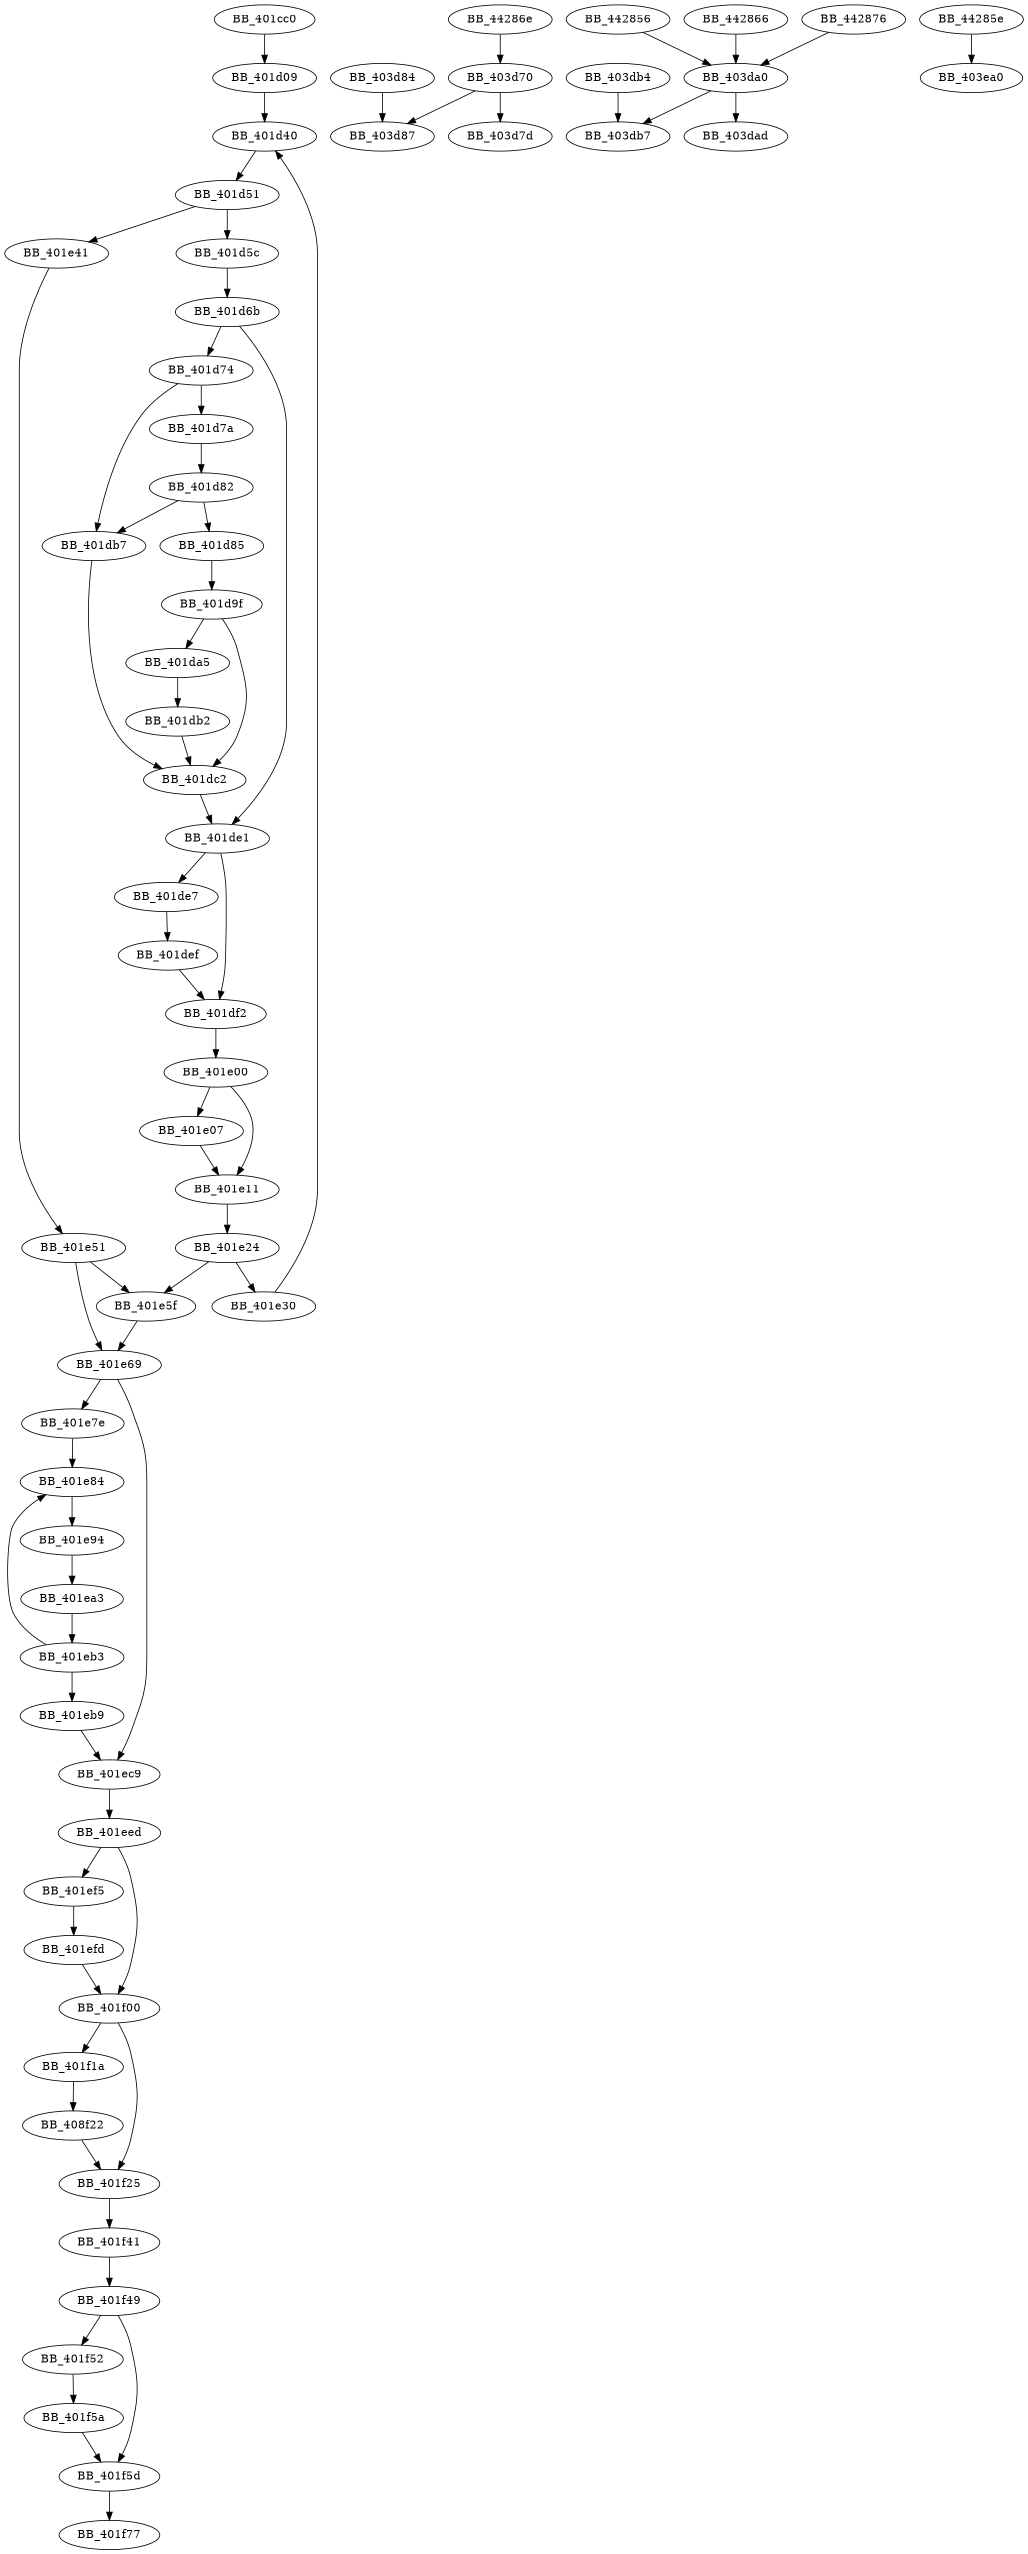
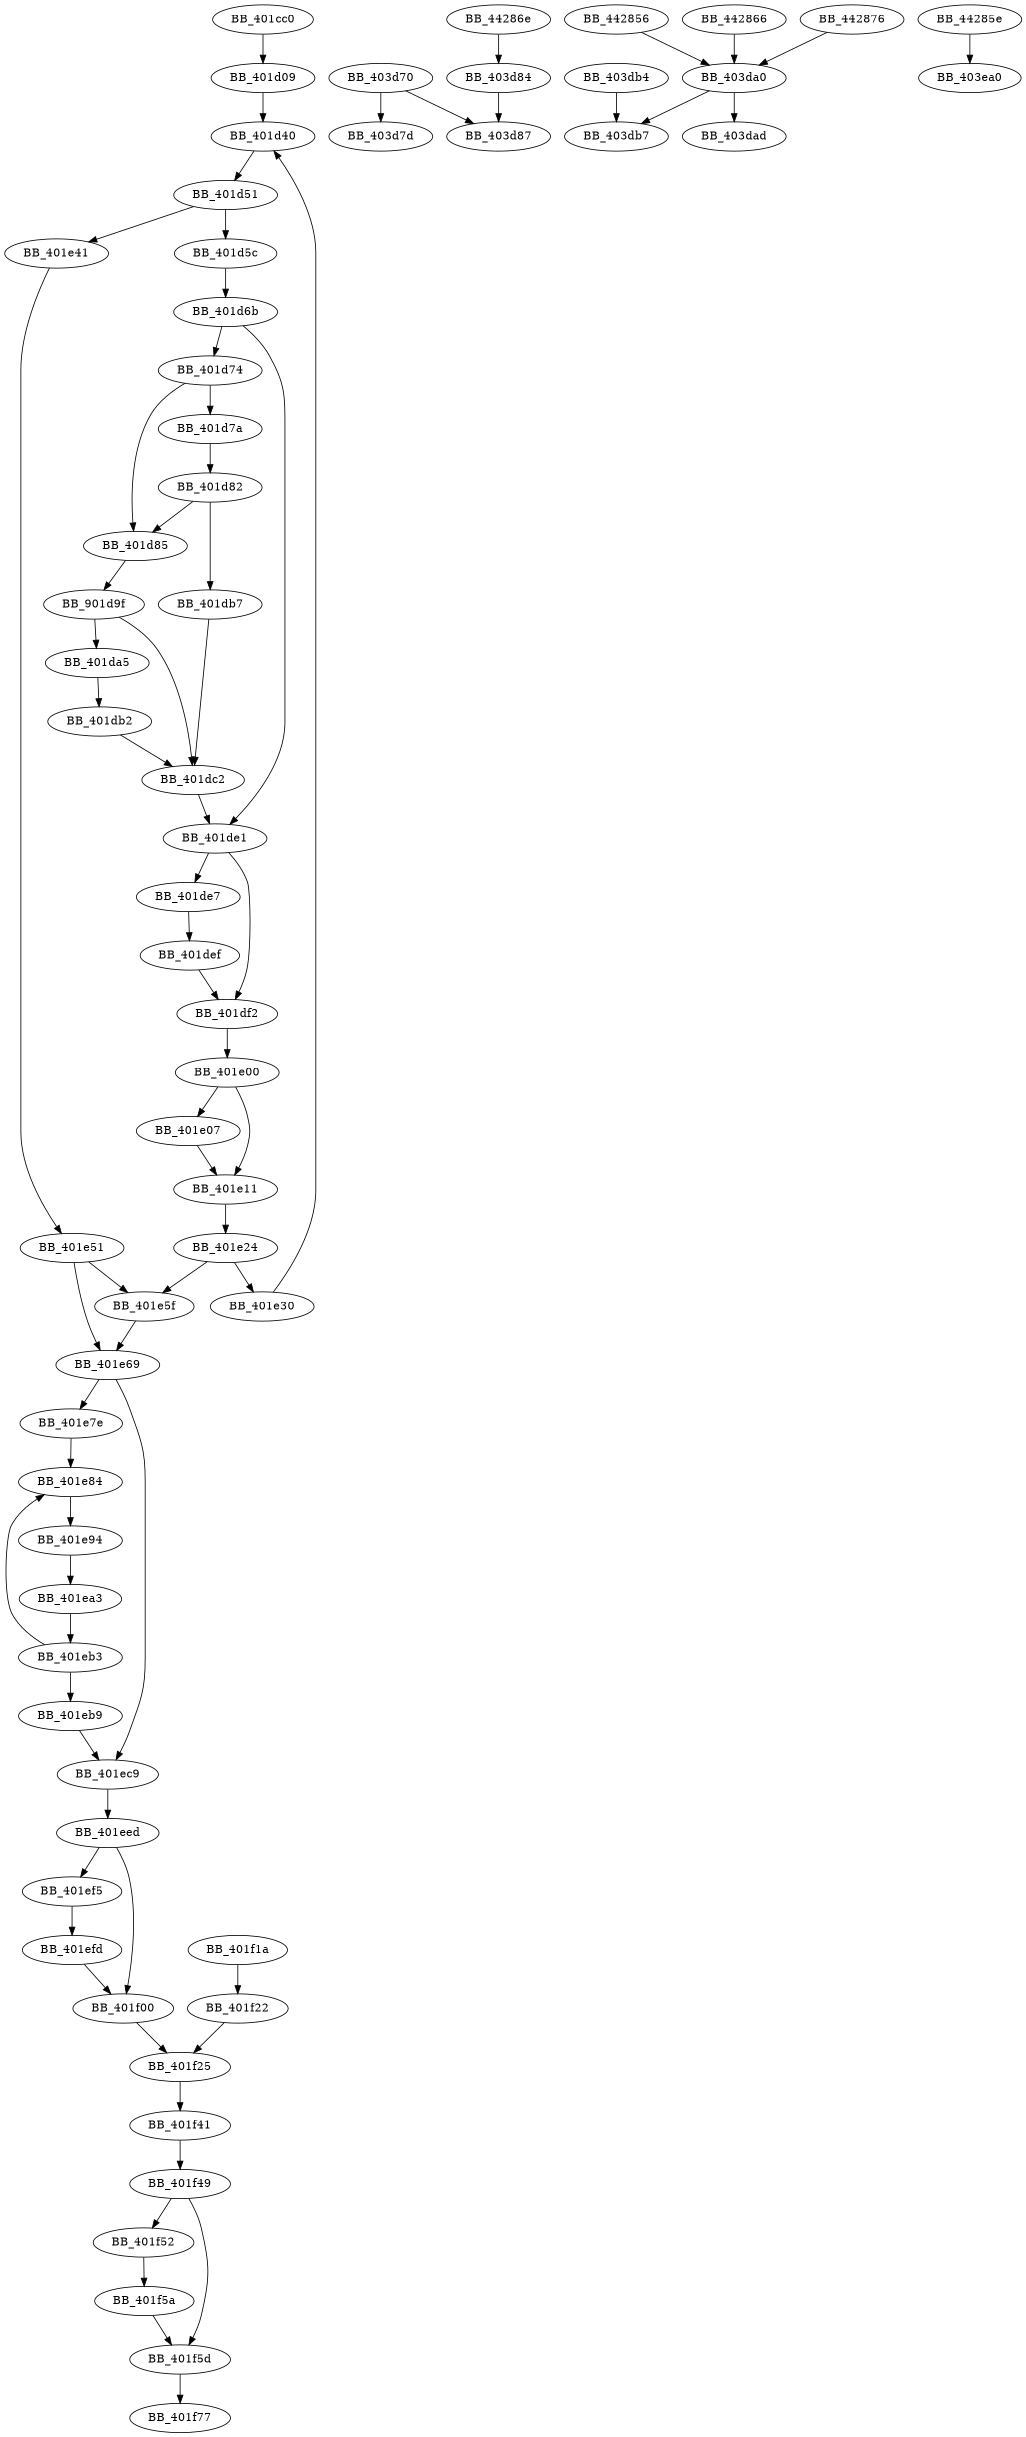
(500, 45) -> (499, 45)
(124, 445) -> (139, 444)
(212, 604) -> (94, 604)
(94, 2034) -> none
(73, 2126) -> (238, 2008)
